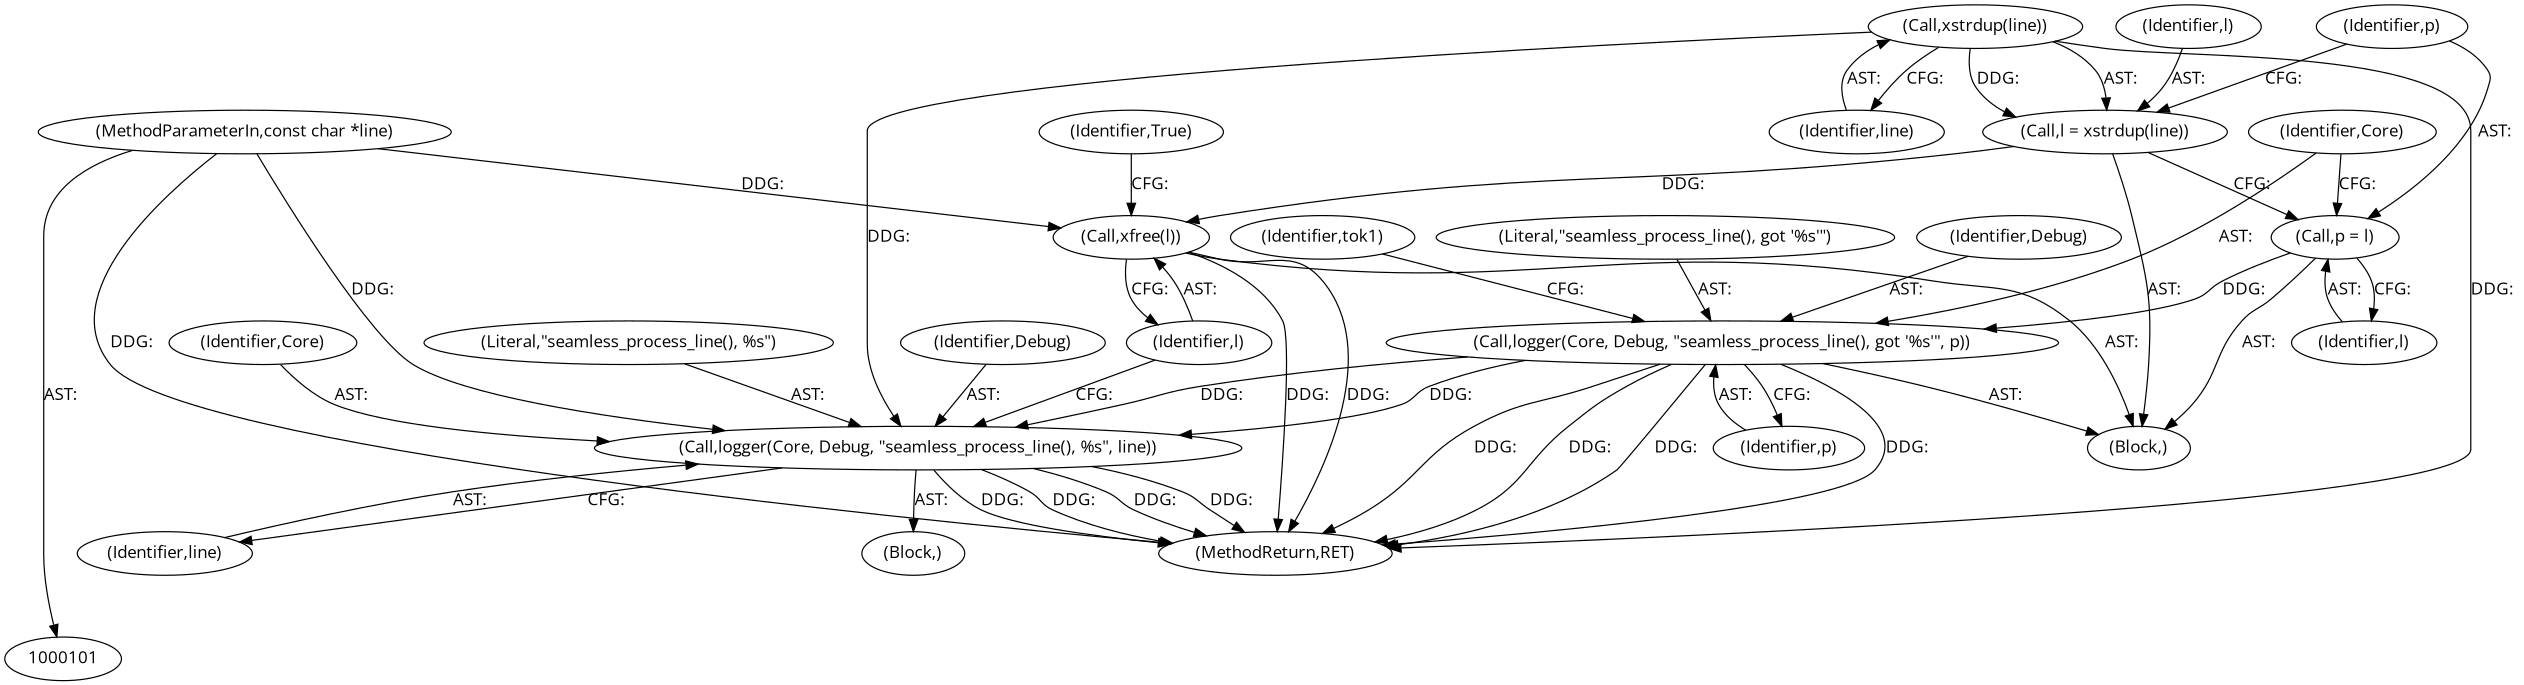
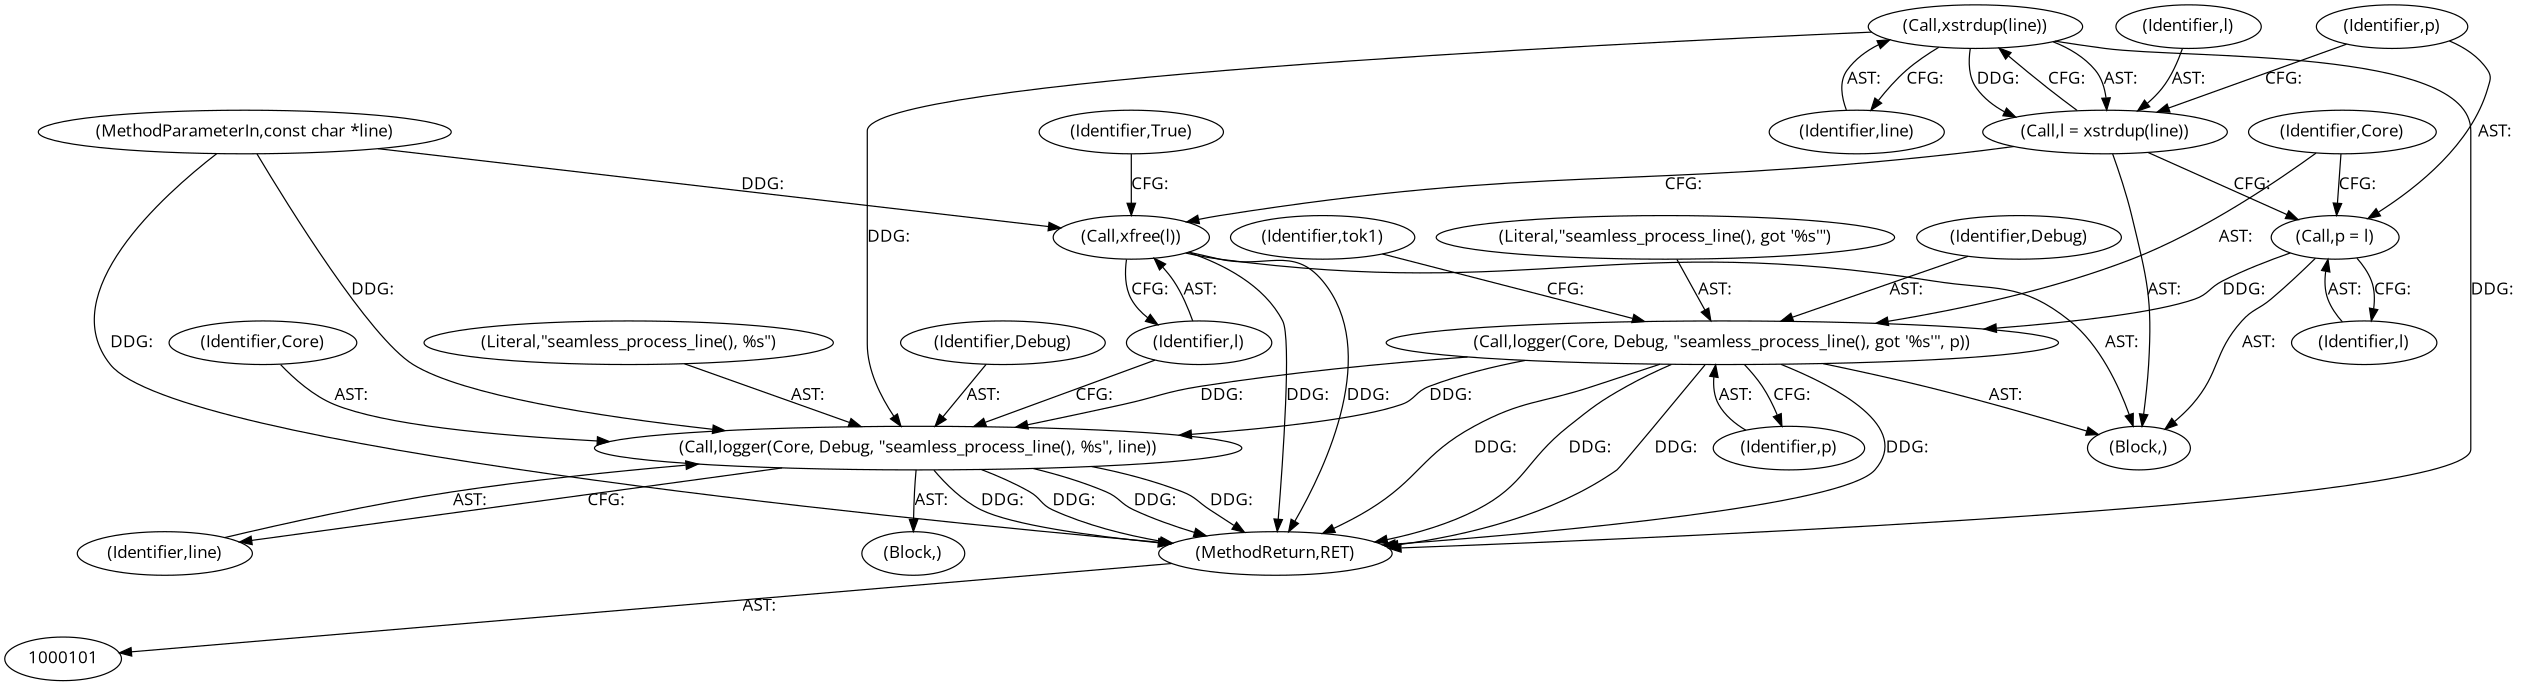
none -> (2042, 84)
(1686, 185) -> (1686, 185)
(44, 365) -> (652, 608)
